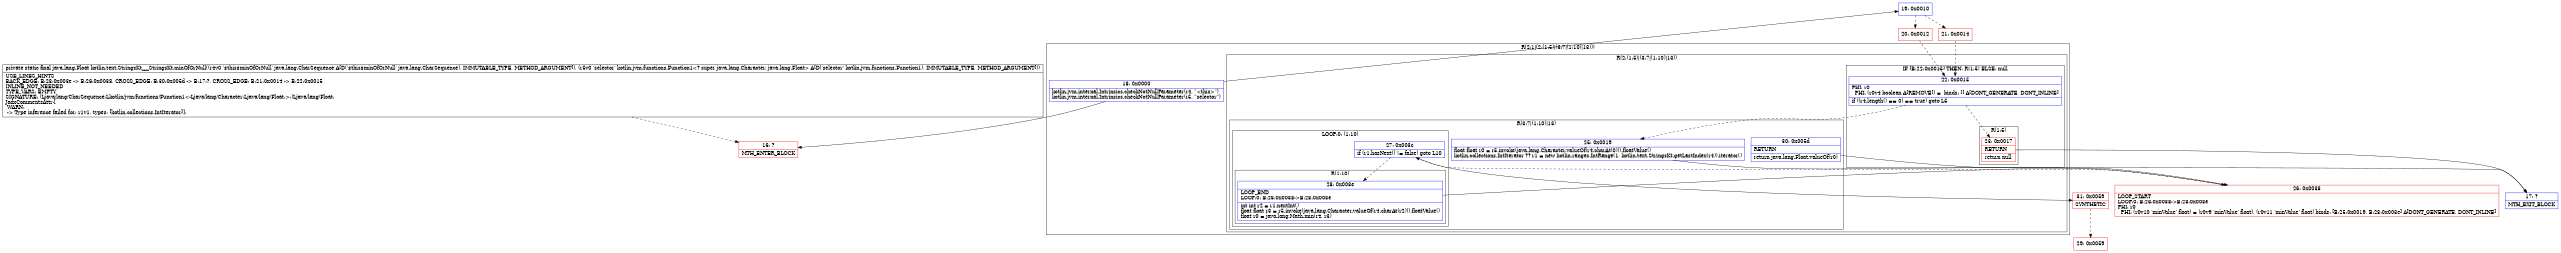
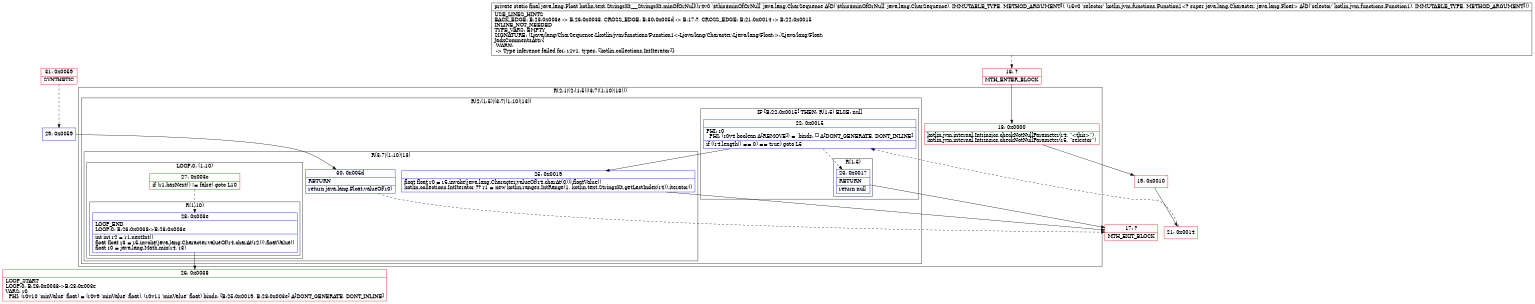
(1915, 9) -> (1151, 181)
(1934, 21) -> (1162, 200)
(1915, 35) -> none
(1136, 91) -> (1012, 134)
(1729, 122) -> (670, 159)
(955, 132) -> (1012, 102)
none -> (207, 139)
(1400, 150) -> (195, 181)
(1999, 150) -> (853, 181)
(1948, 168) -> (884, 211)
(2186, 168) -> (739, 225)
(1741, 169) -> none
(1741, 192) -> none
(2532, 201) -> (1131, 233)
(2128, 207) -> (18, 292)
(2091, 244) -> (59, 134)
